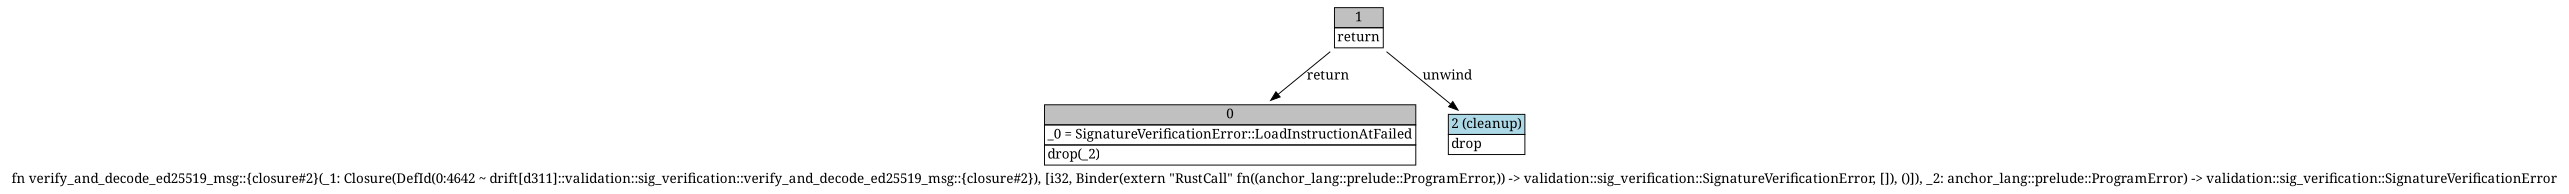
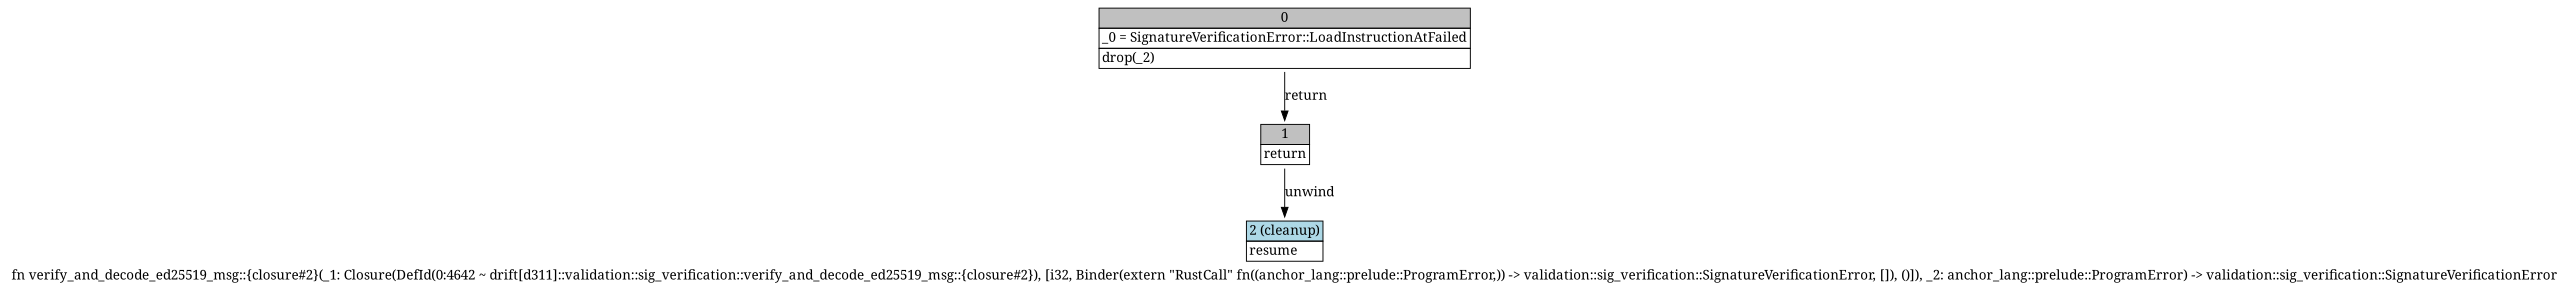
(1304, 73) -> (1285, 91)
(1467, 144) -> (1274, 251)
